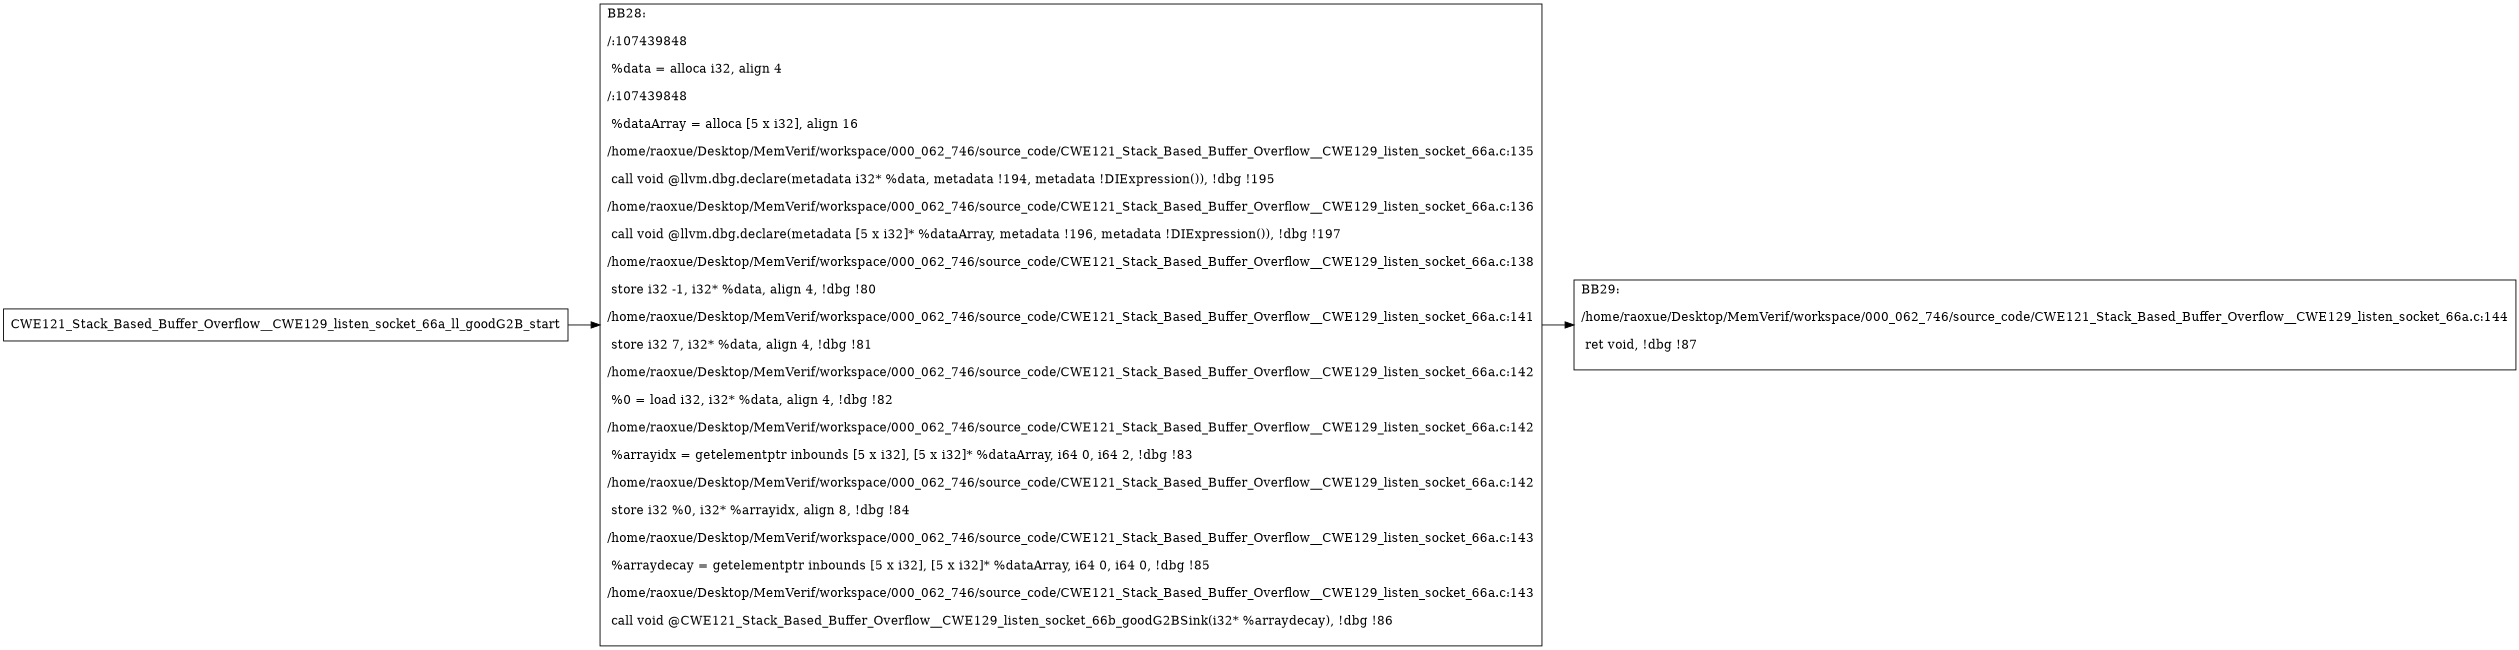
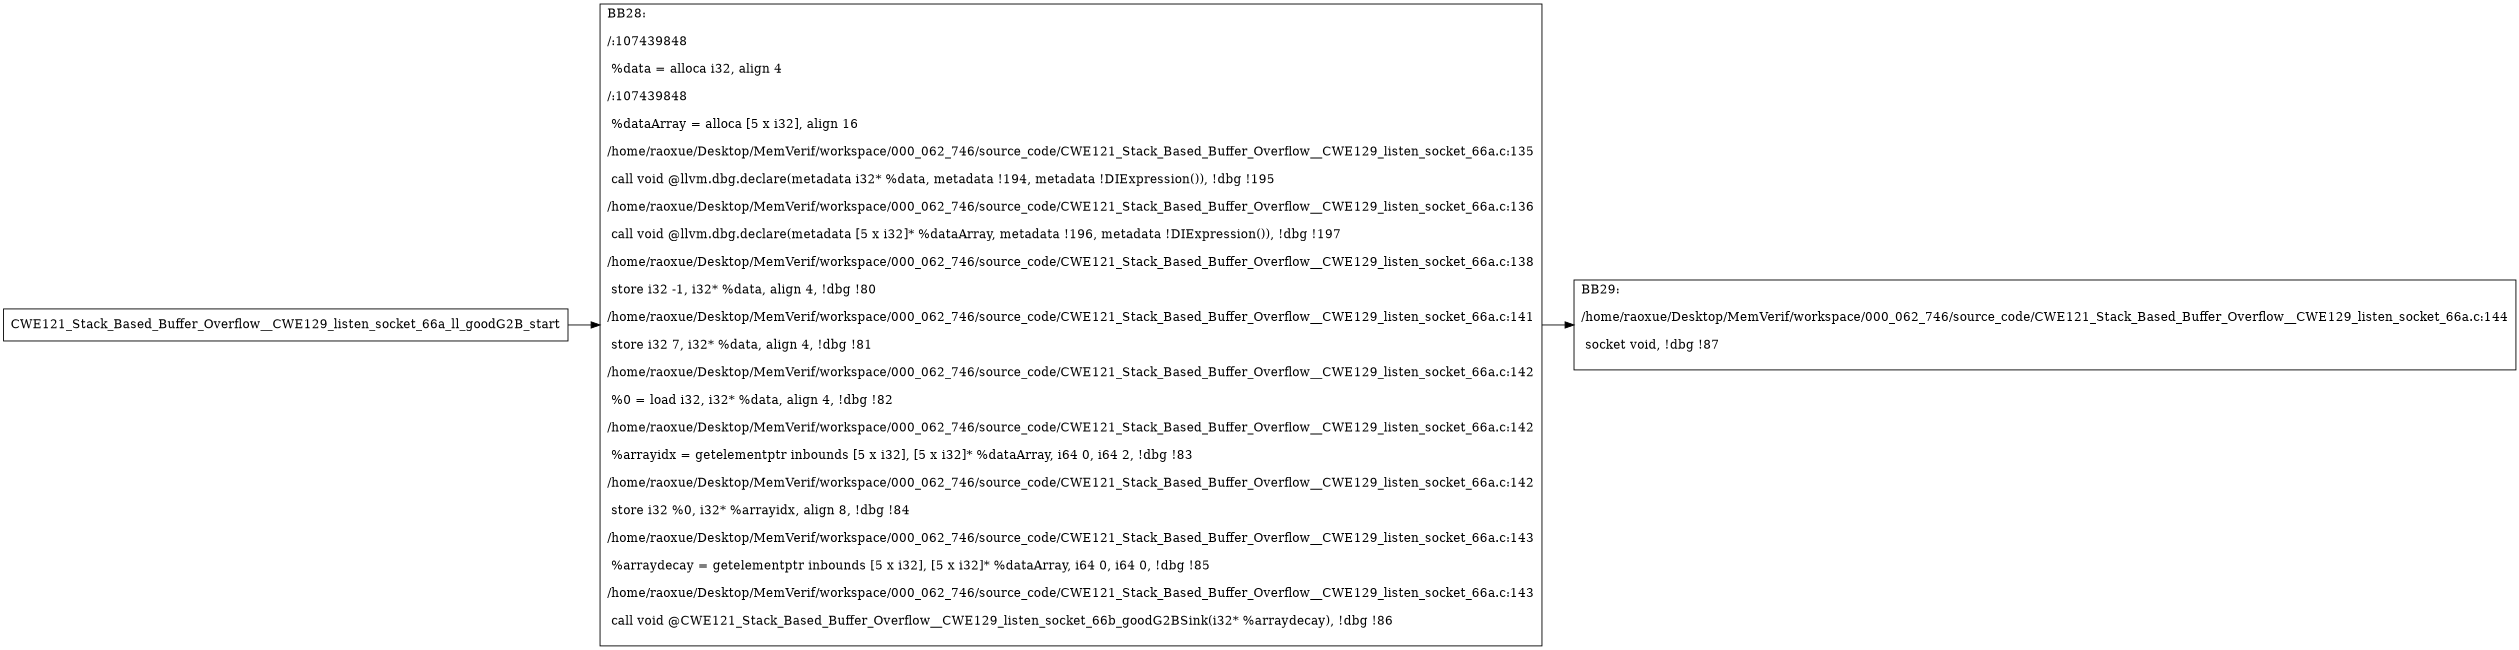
(1639, 345) -> (1651, 345)
